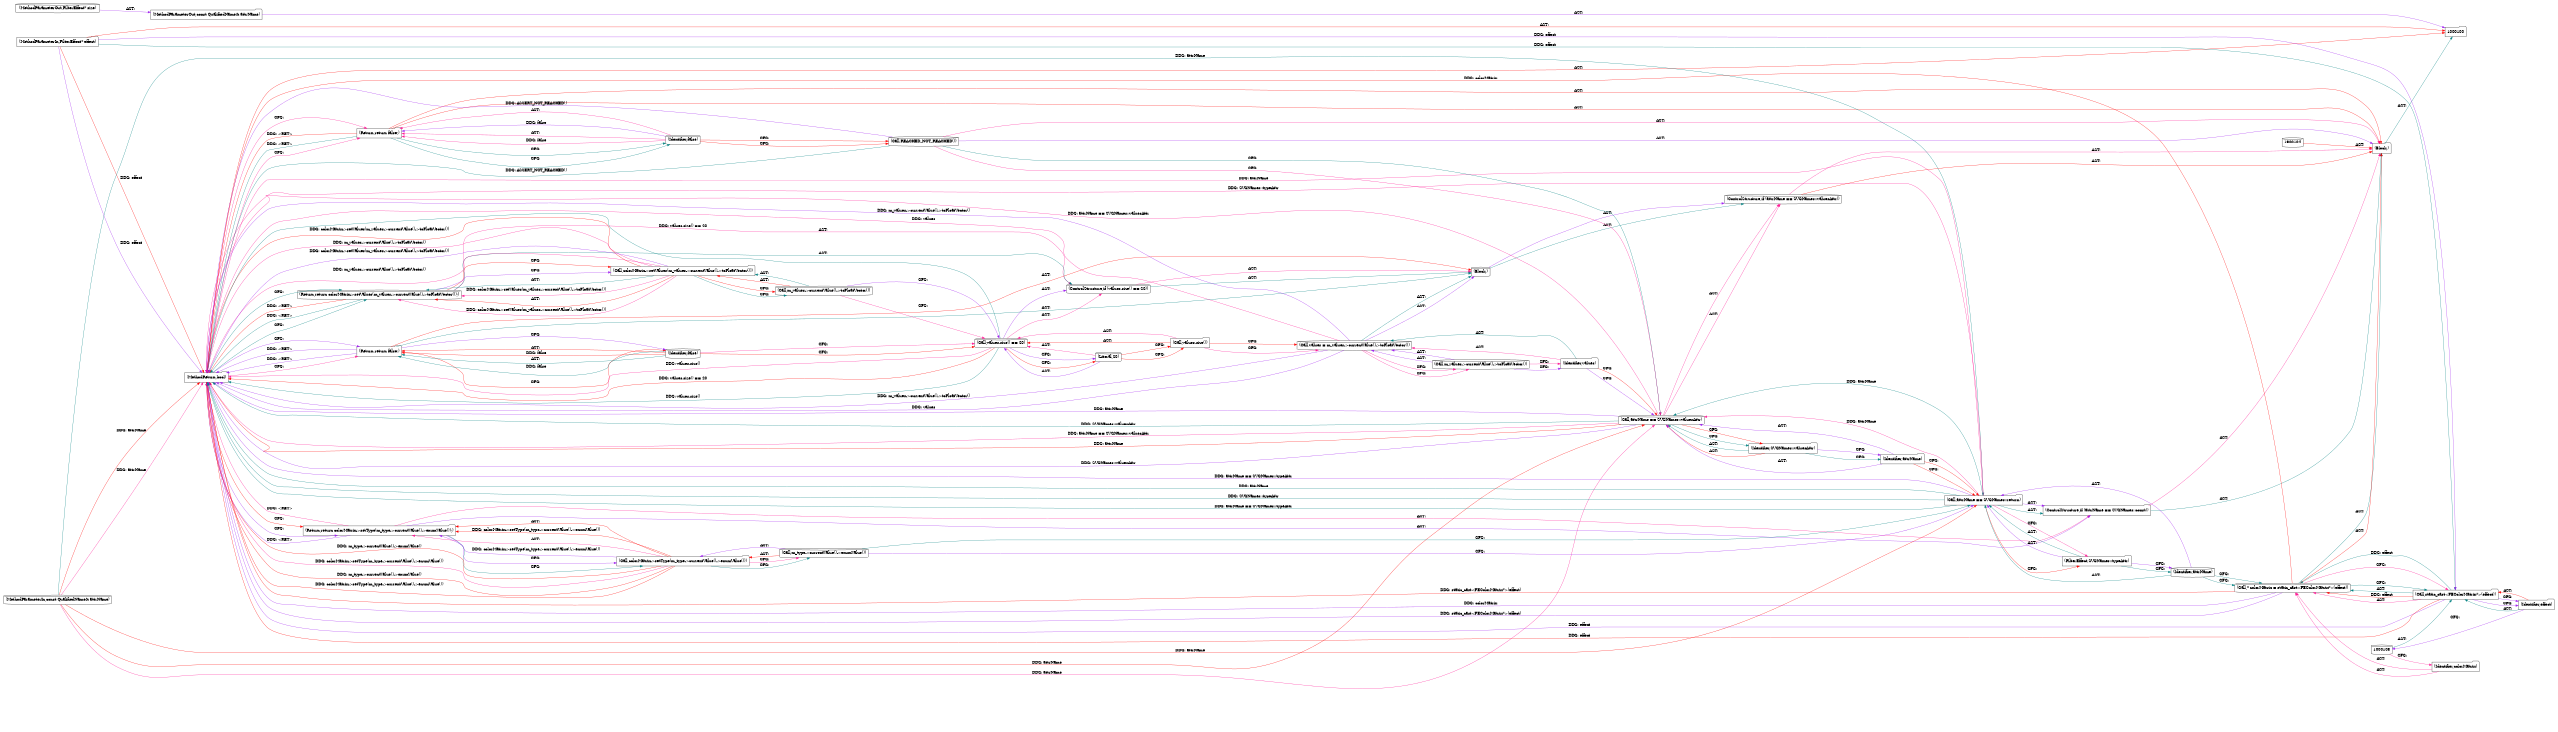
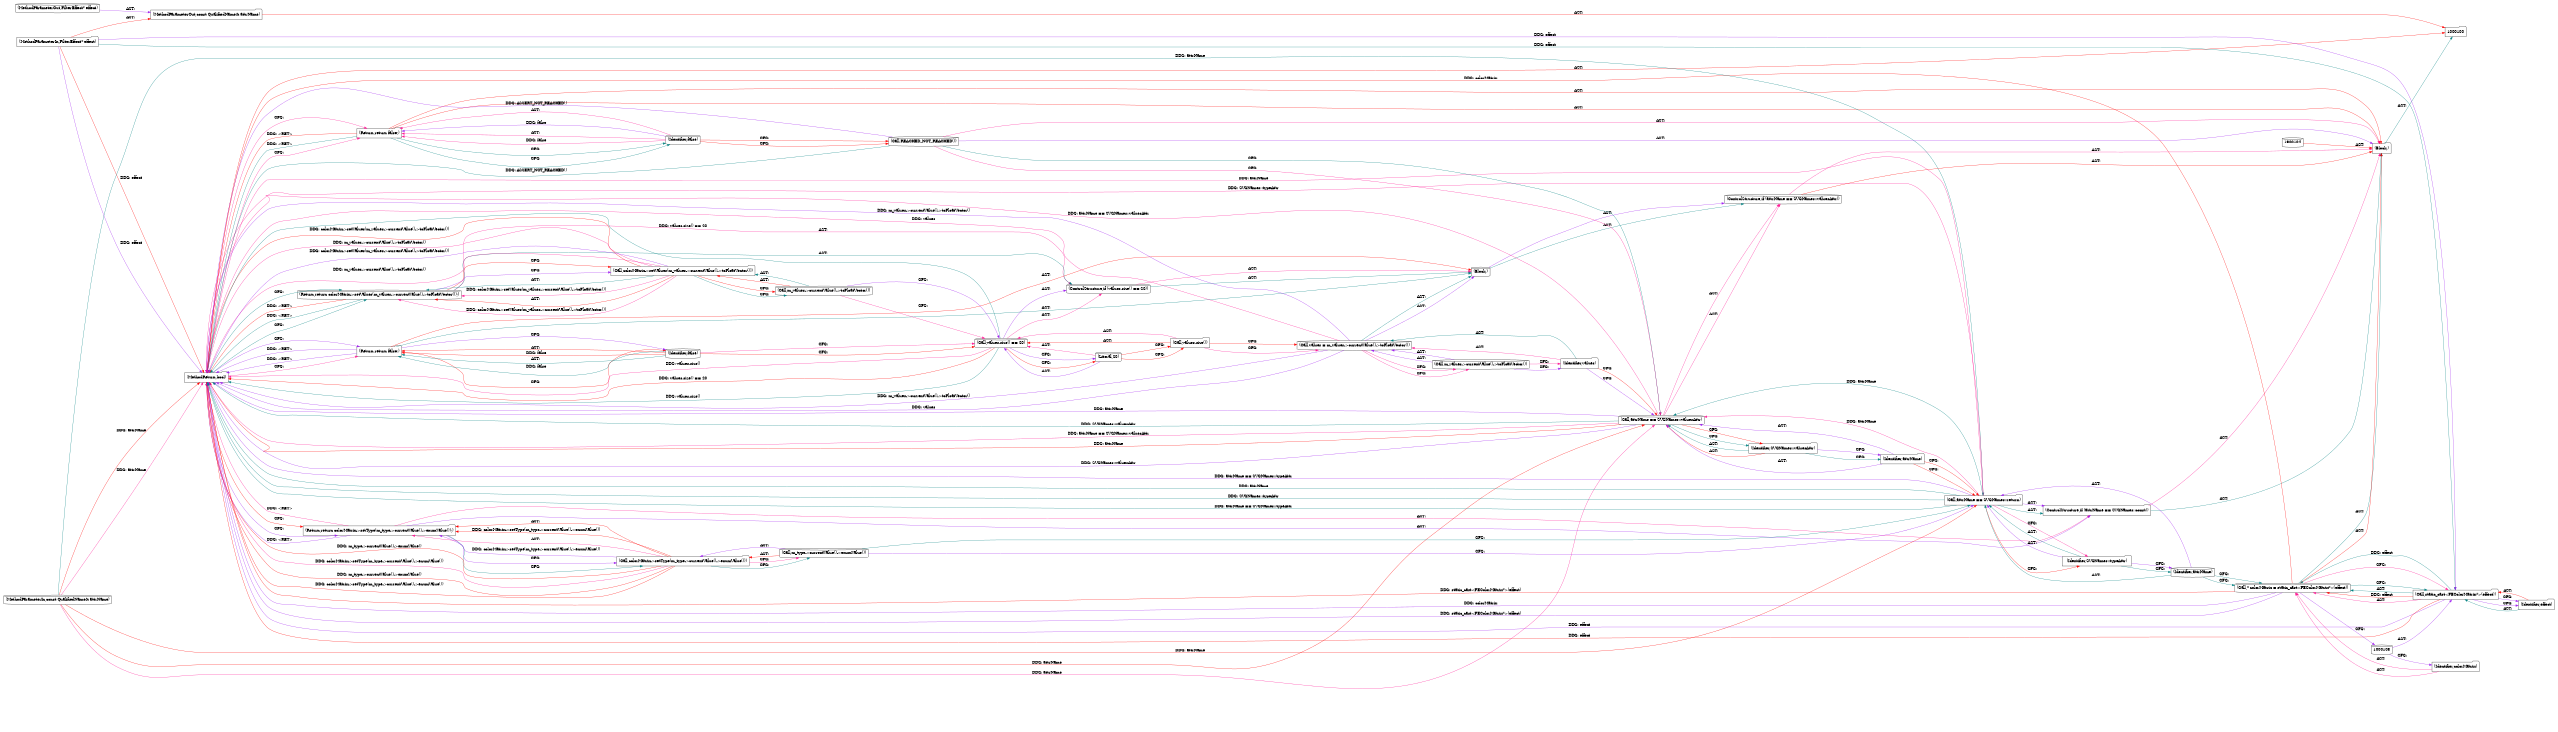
(58, 8) -> (58, 8)
(1353, 15) -> (1353, 15)
(1264, 27) -> (109, 26)
(2097, 561) -> (2097, 561)
(2424, 629) -> (2424, 629)
(2461, 632) -> (2336, 618)
(2409, 661) -> (2409, 661)
